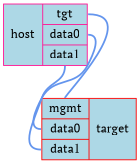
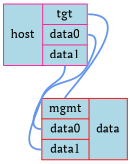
(113, 129) -> (108, 129)
